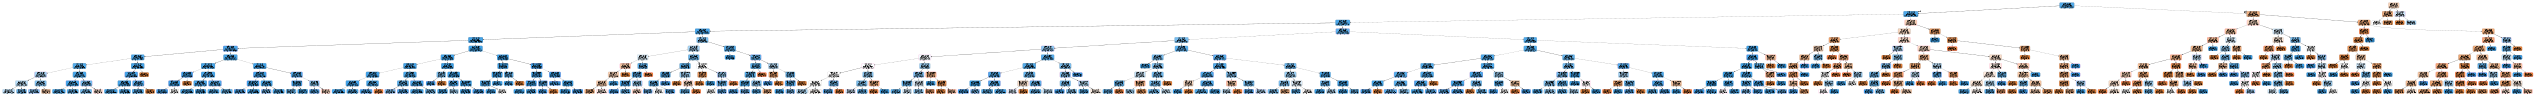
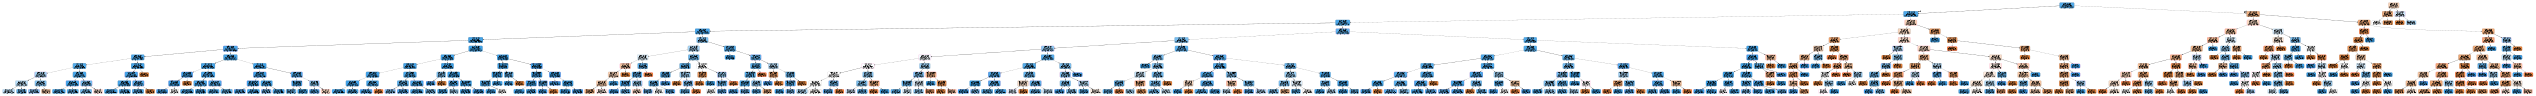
(2322, 57) -> (2322, 57)
(688, 83) -> (688, 83)
(326, 91) -> (326, 91)
